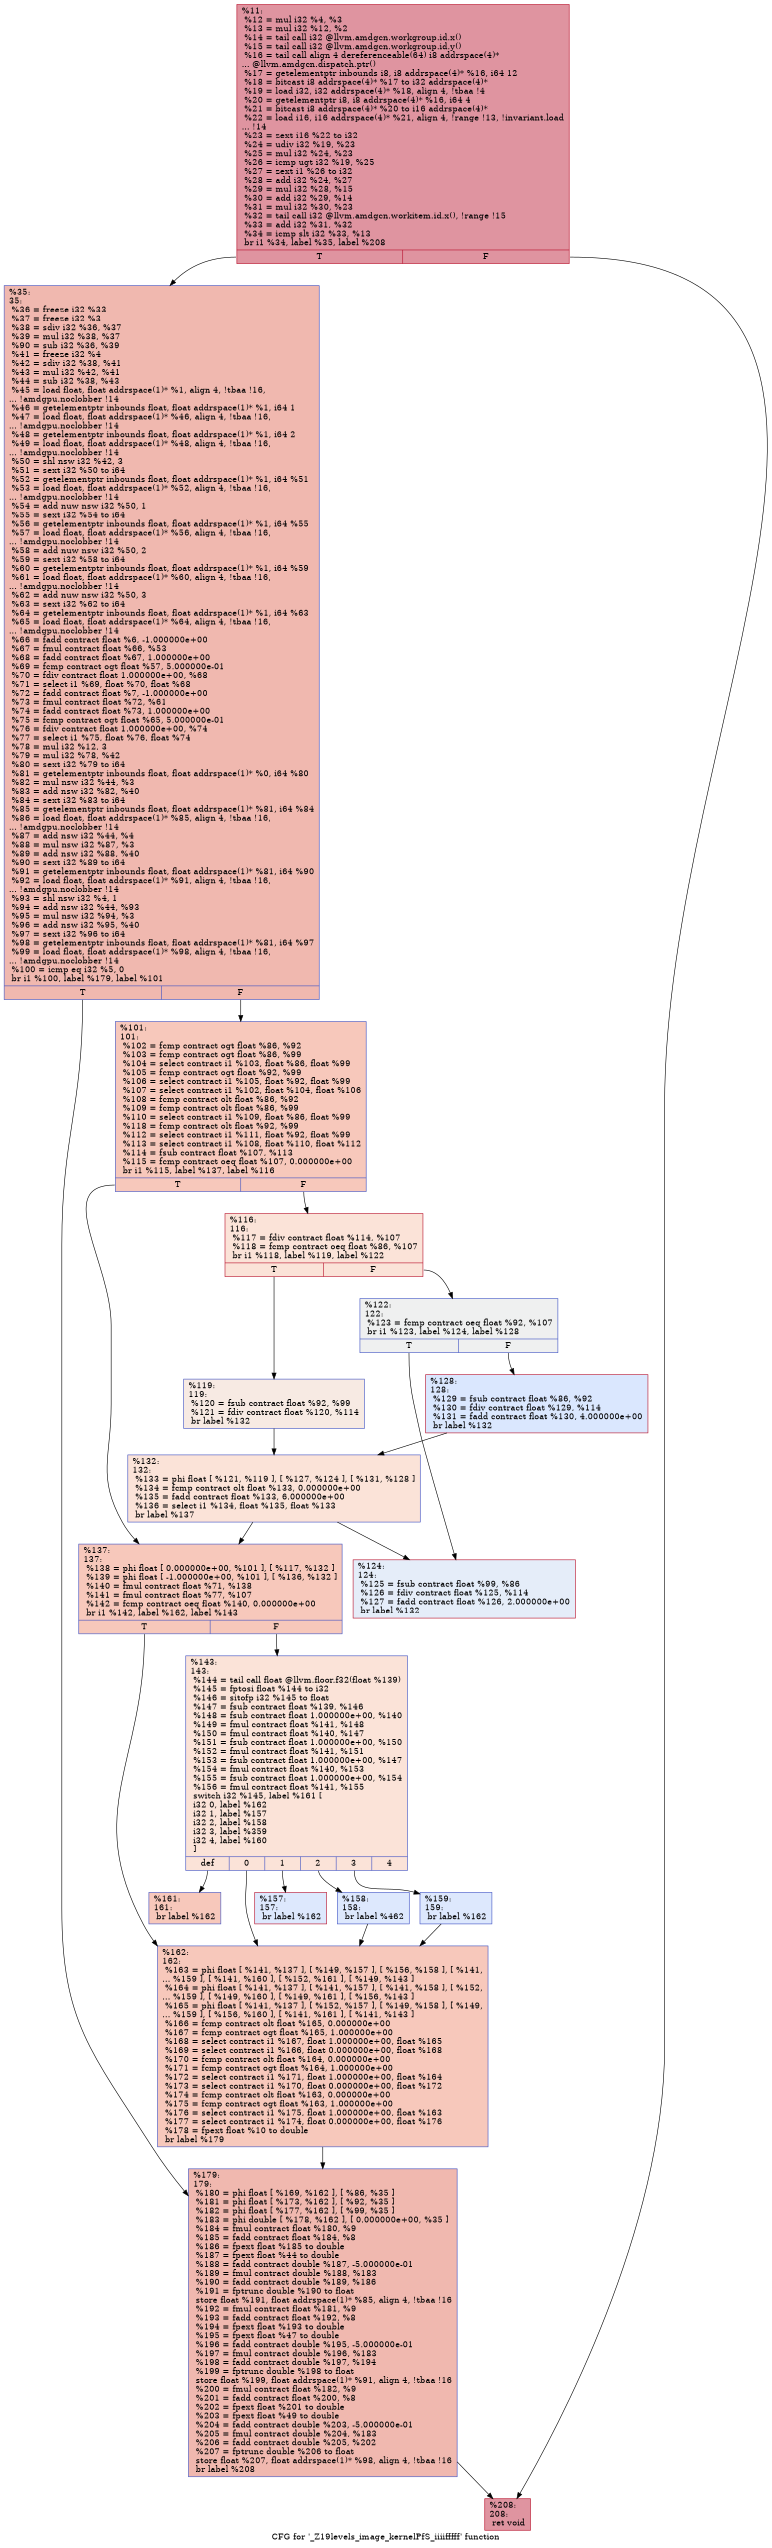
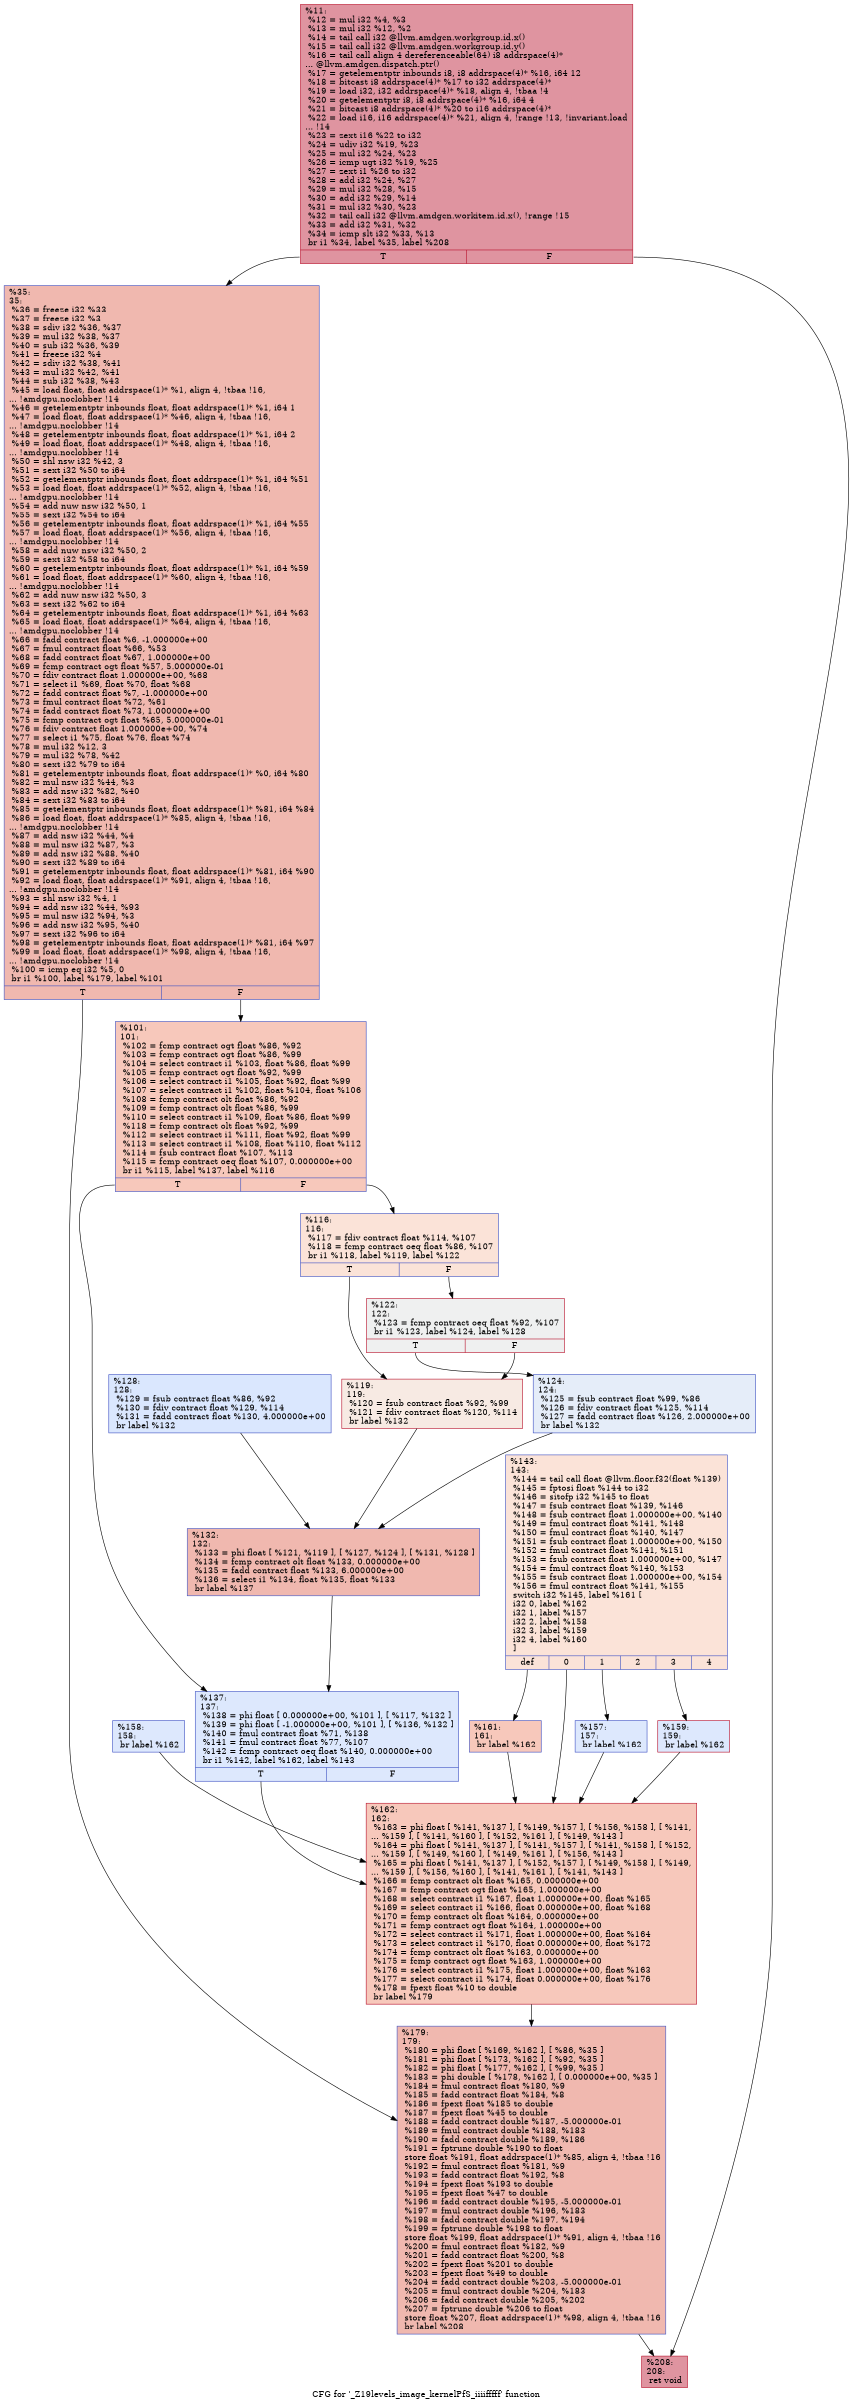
(64, 346) -> (64, 346)
(324, 1245) -> (399, 1245)
(459, 1326) -> (465, 1326)
(509, 1361) -> (512, 1365)
(274, 1404) -> (432, 1404)
(537, 1404) -> (220, 1404)
(274, 1488) -> (333, 1562)
(371, 1540) -> (465, 1474)
(210, 1589) -> (327, 1736)
(464, 1589) -> (644, 1404)
(277, 1642) -> none
none -> (511, 1775)
none -> (593, 1775)
(229, 1832) -> (549, 1631)
(326, 1881) -> none
(291, 1908) -> (611, 1736)
(456, 1908) -> (694, 1736)
(373, 1917) -> (149, 1745)
(323, 2046) -> (531, 1904)
(267, 2256) -> (475, 2113)
